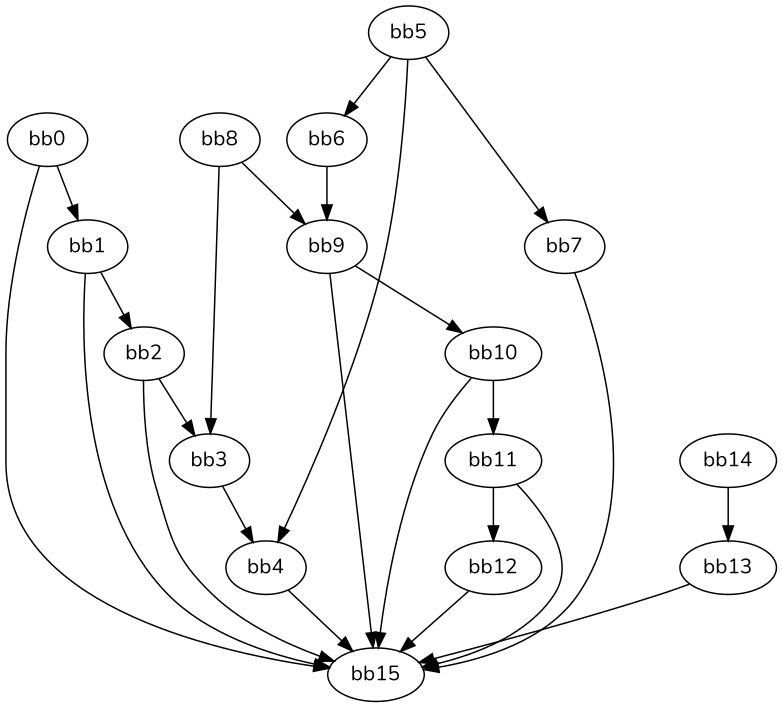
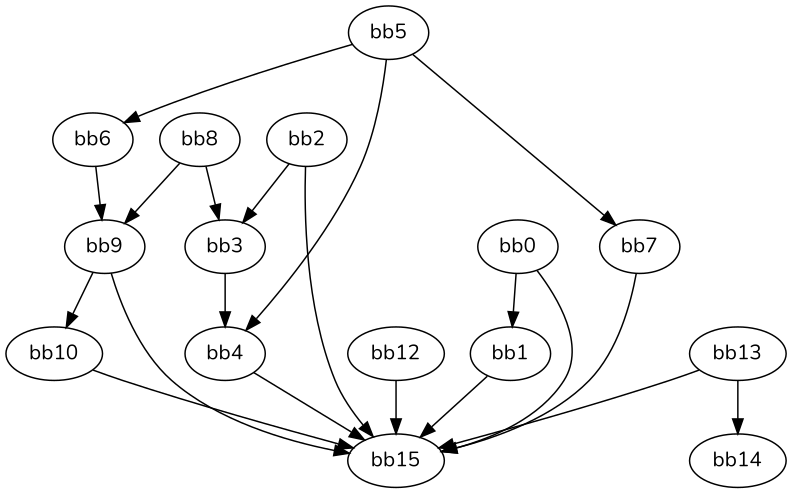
(112, 294) -> none
(493, 461) -> none
(728, 507) -> (738, 400)
